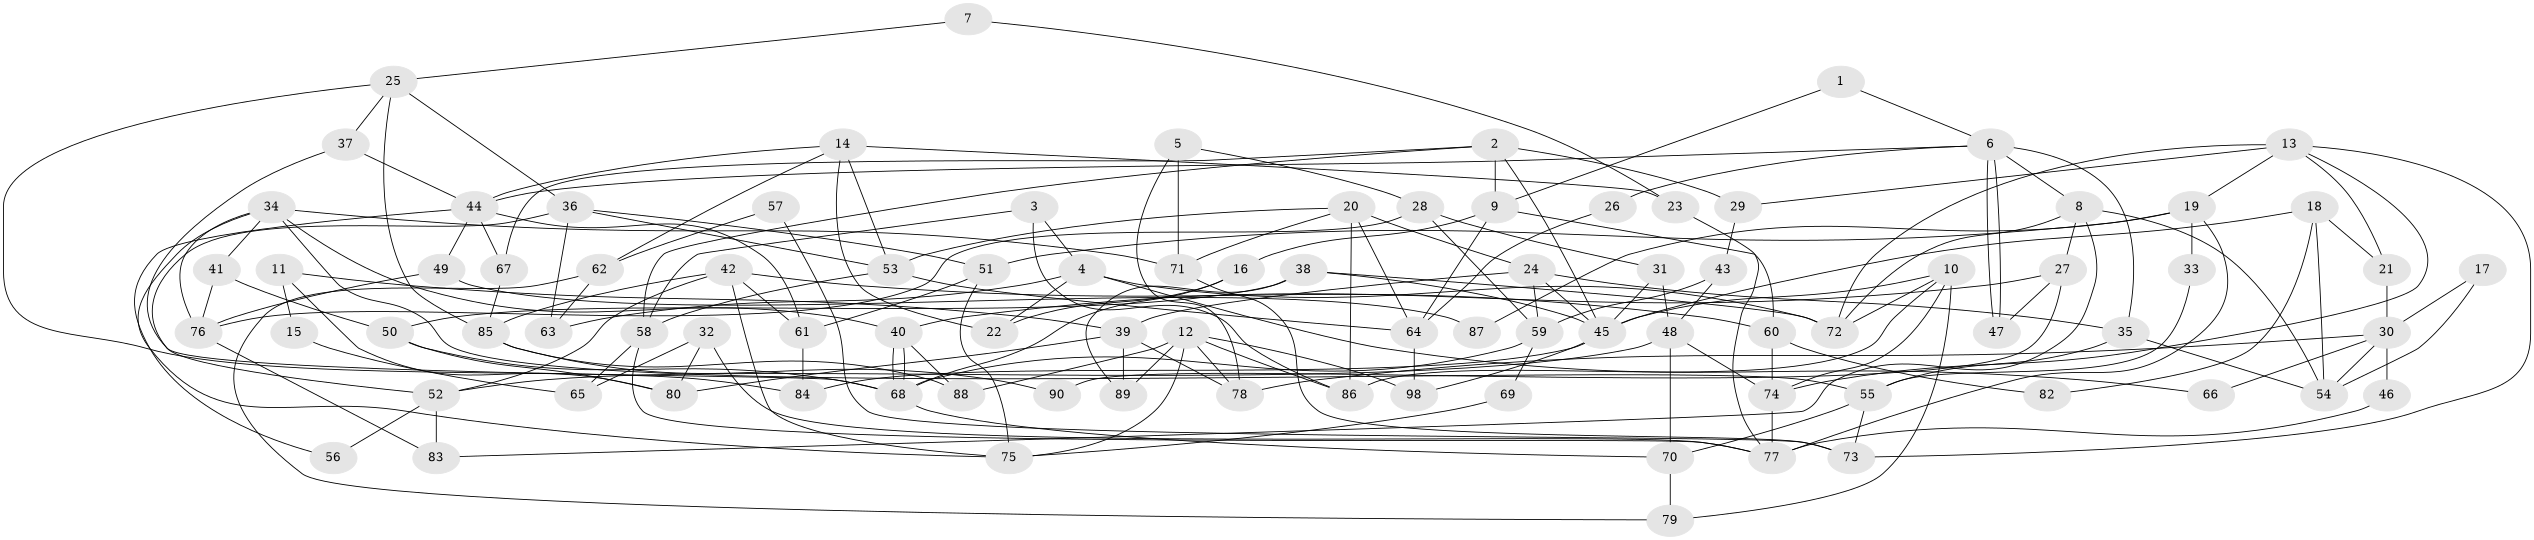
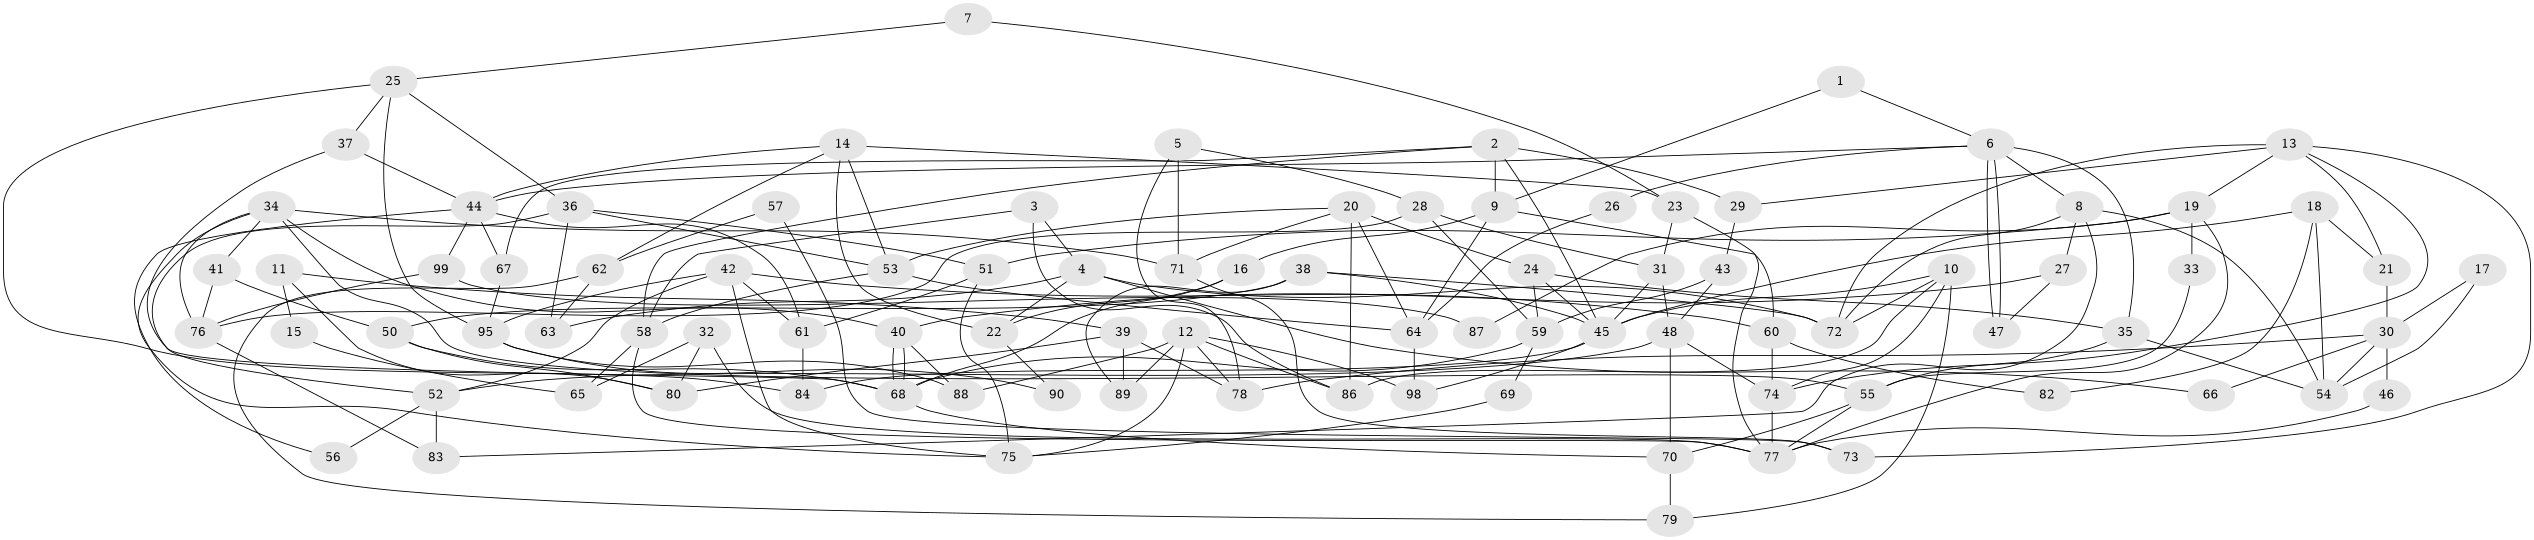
none -> (1670, 232)
(442, 270) -> (442, 270)
(1342, 288) -> none
(486, 333) -> (486, 333)
(1589, 377) -> (1026, 364)
(1861, 420) -> (1820, 427)
